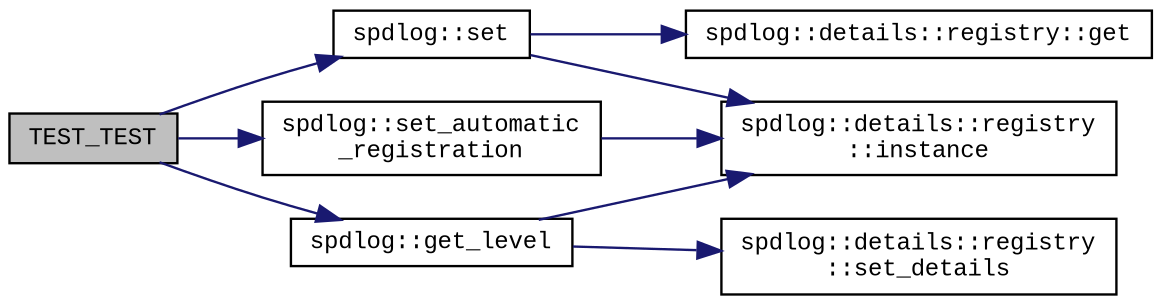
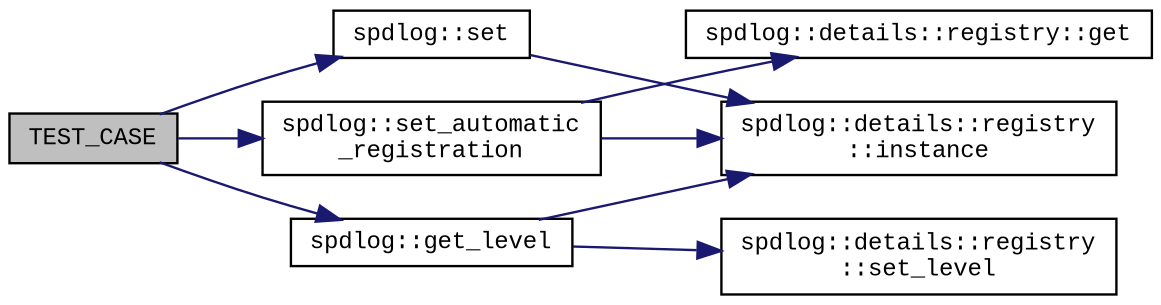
(596, 34) -> (700, 76)
(93, 138) -> (93, 138)
(919, 257) -> (919, 257)
